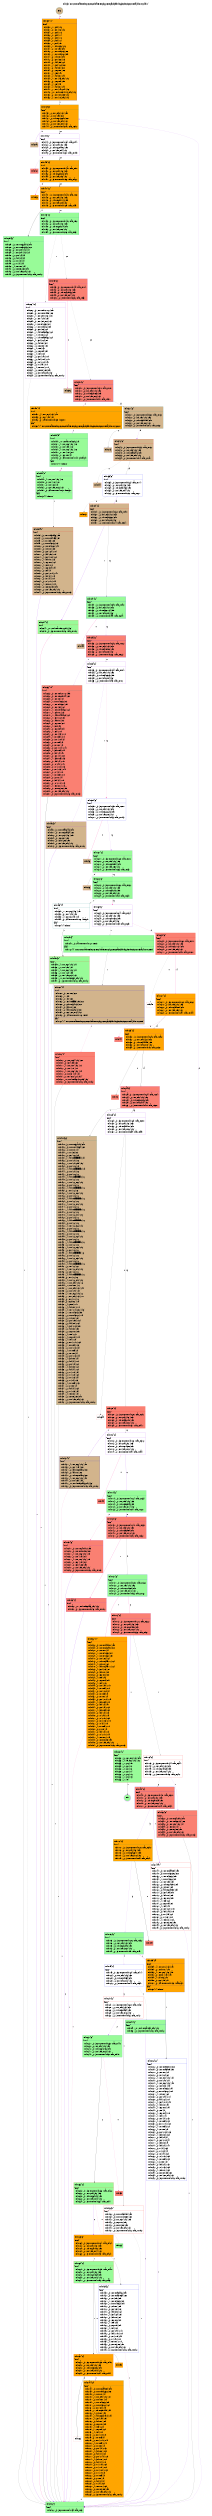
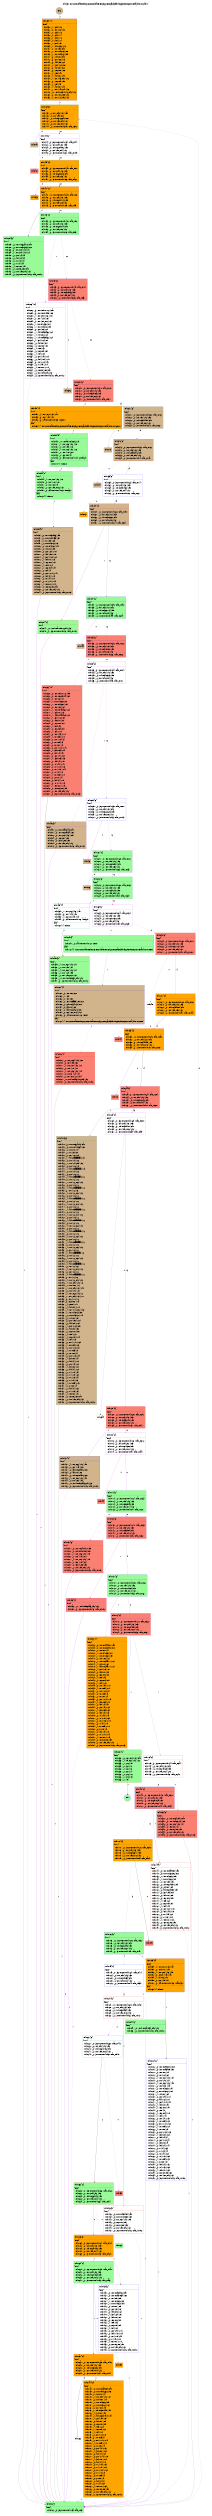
(102, 2046) -> (102, 2046)
